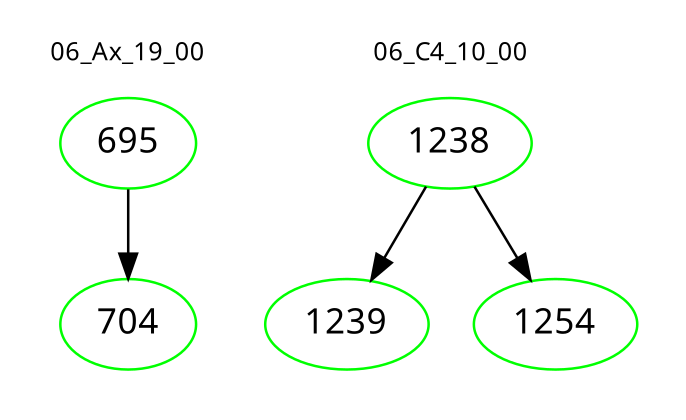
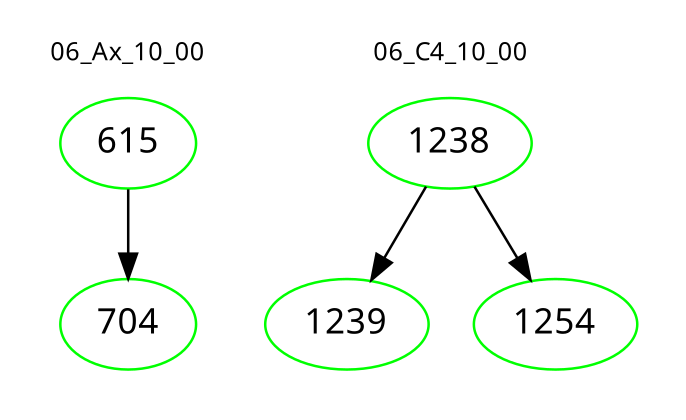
(128, 54) -> (128, 54)
(128, 143) -> (128, 143)
